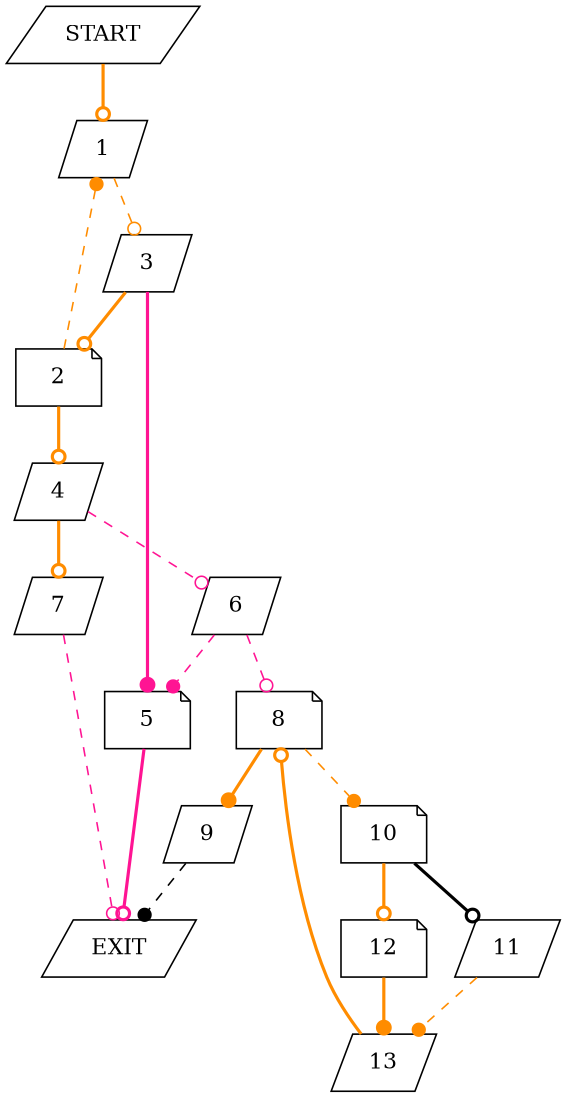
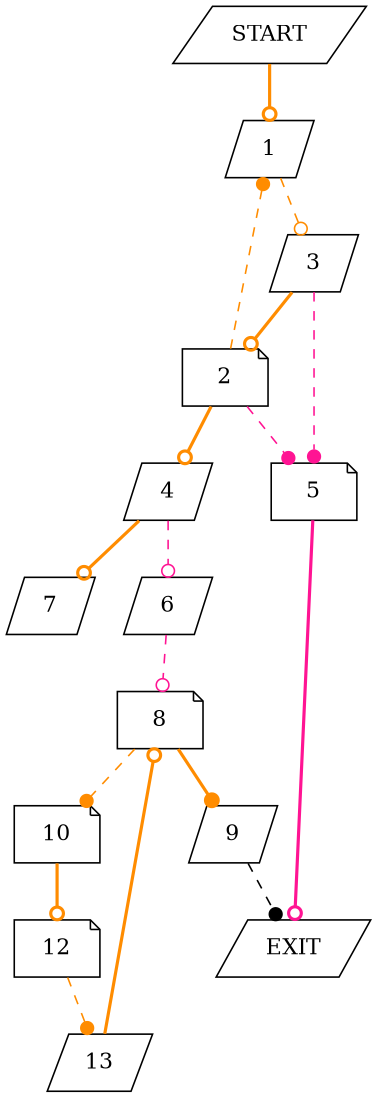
(147, 485) -> (314, 371)
(196, 658) -> (266, 430)
(88, 771) -> none
(508, 948) -> none
(384, 999) -> (76, 1000)
